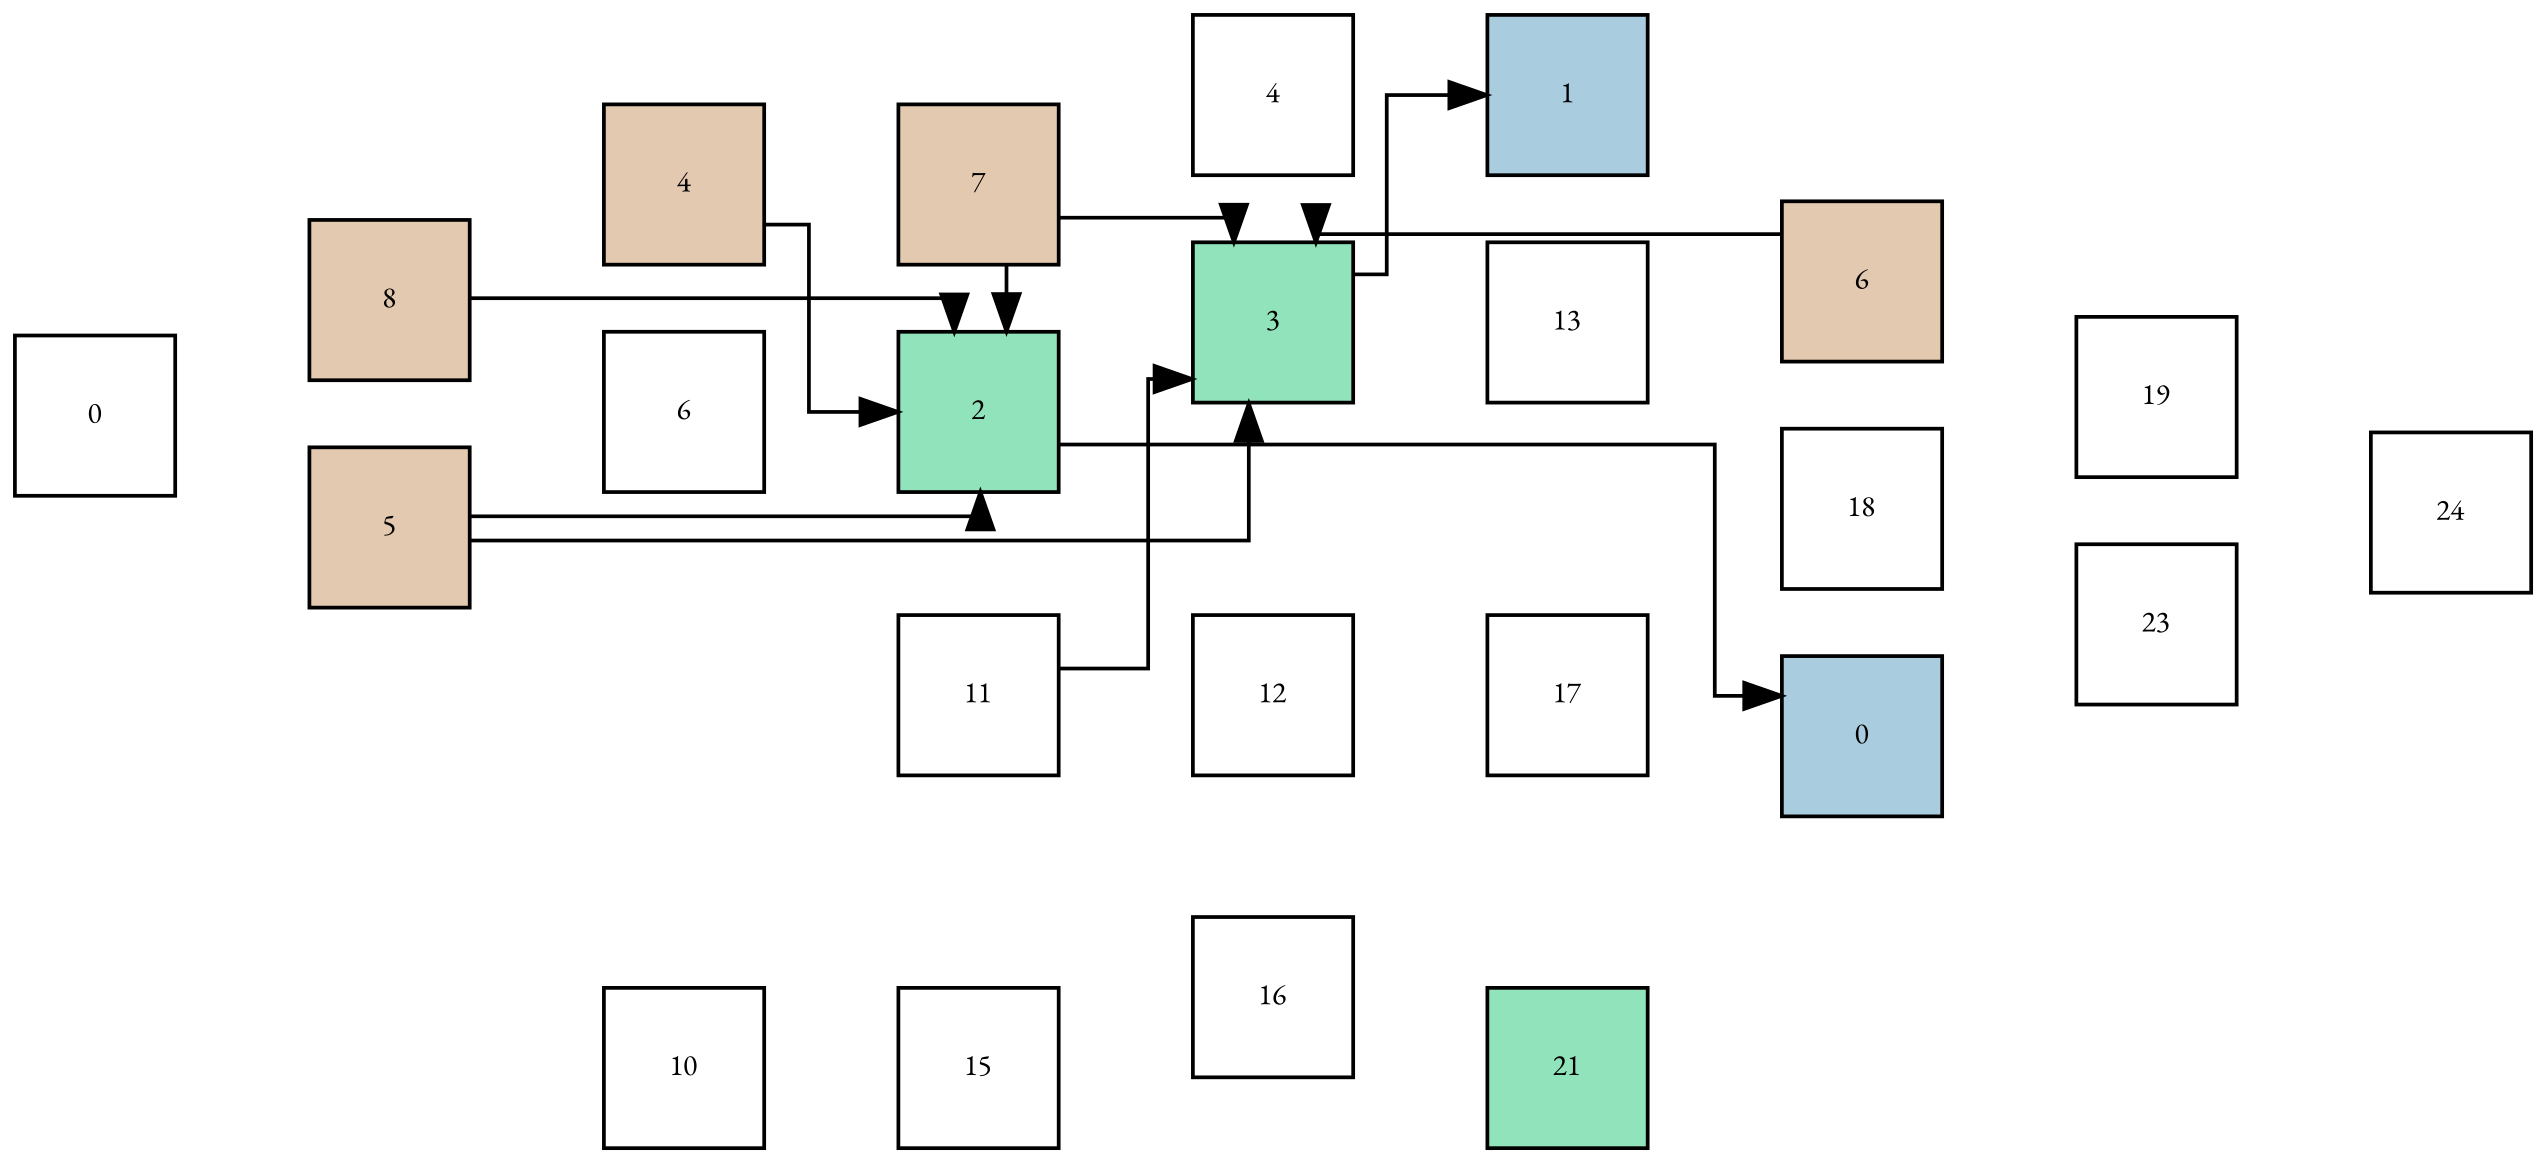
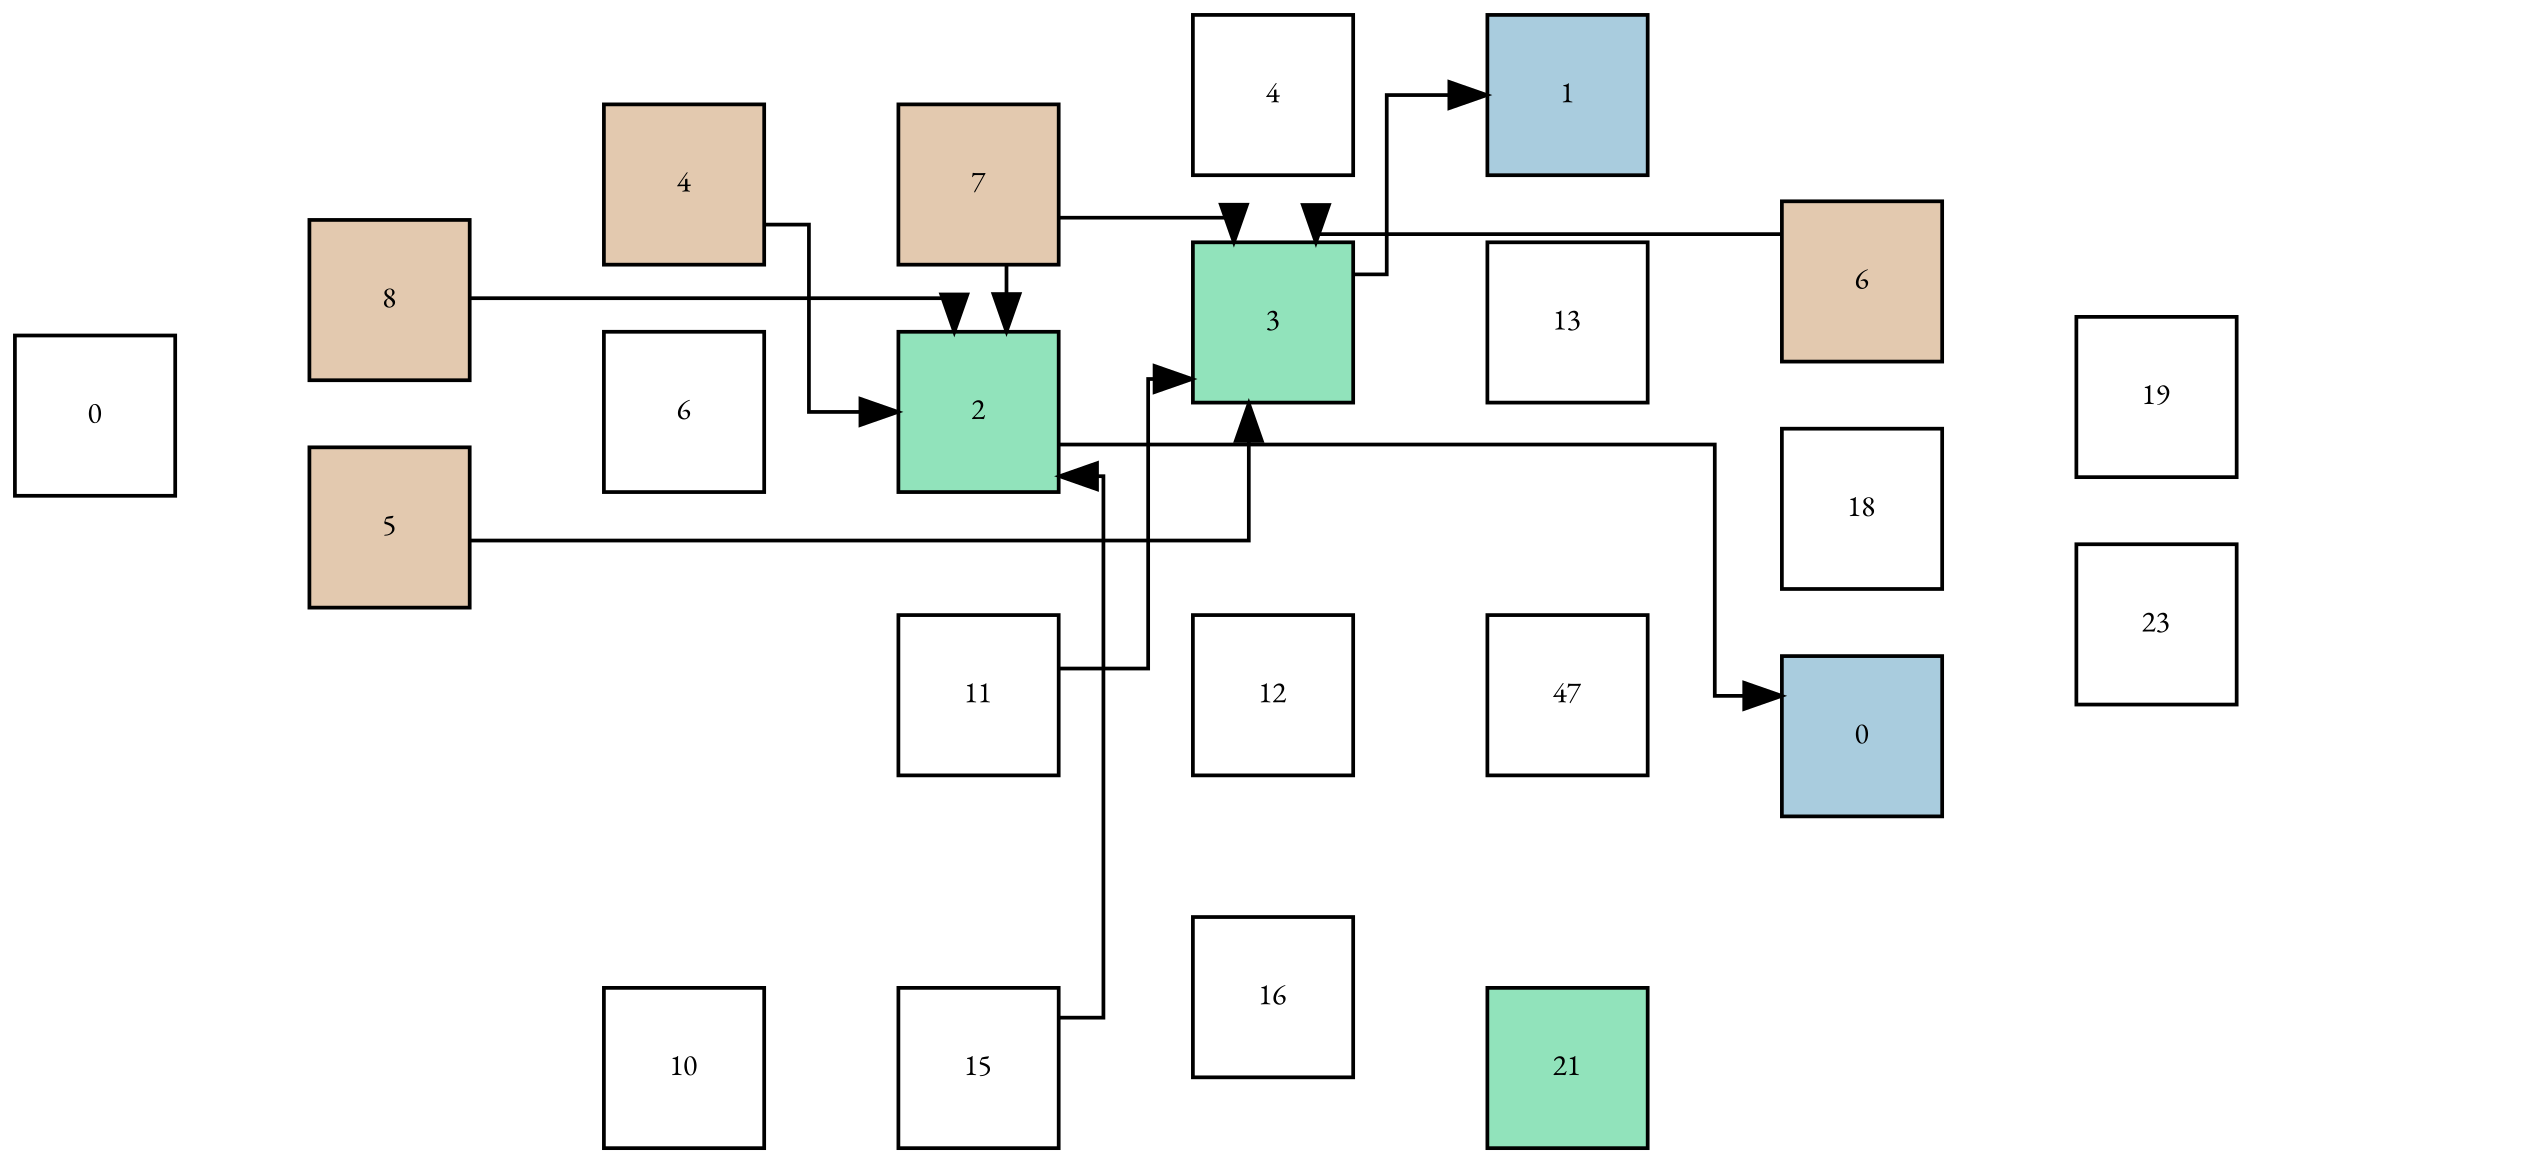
(2451, 513) -> none
(701, 516) -> (1103, 766)
(1568, 695) -> (1568, 695)
